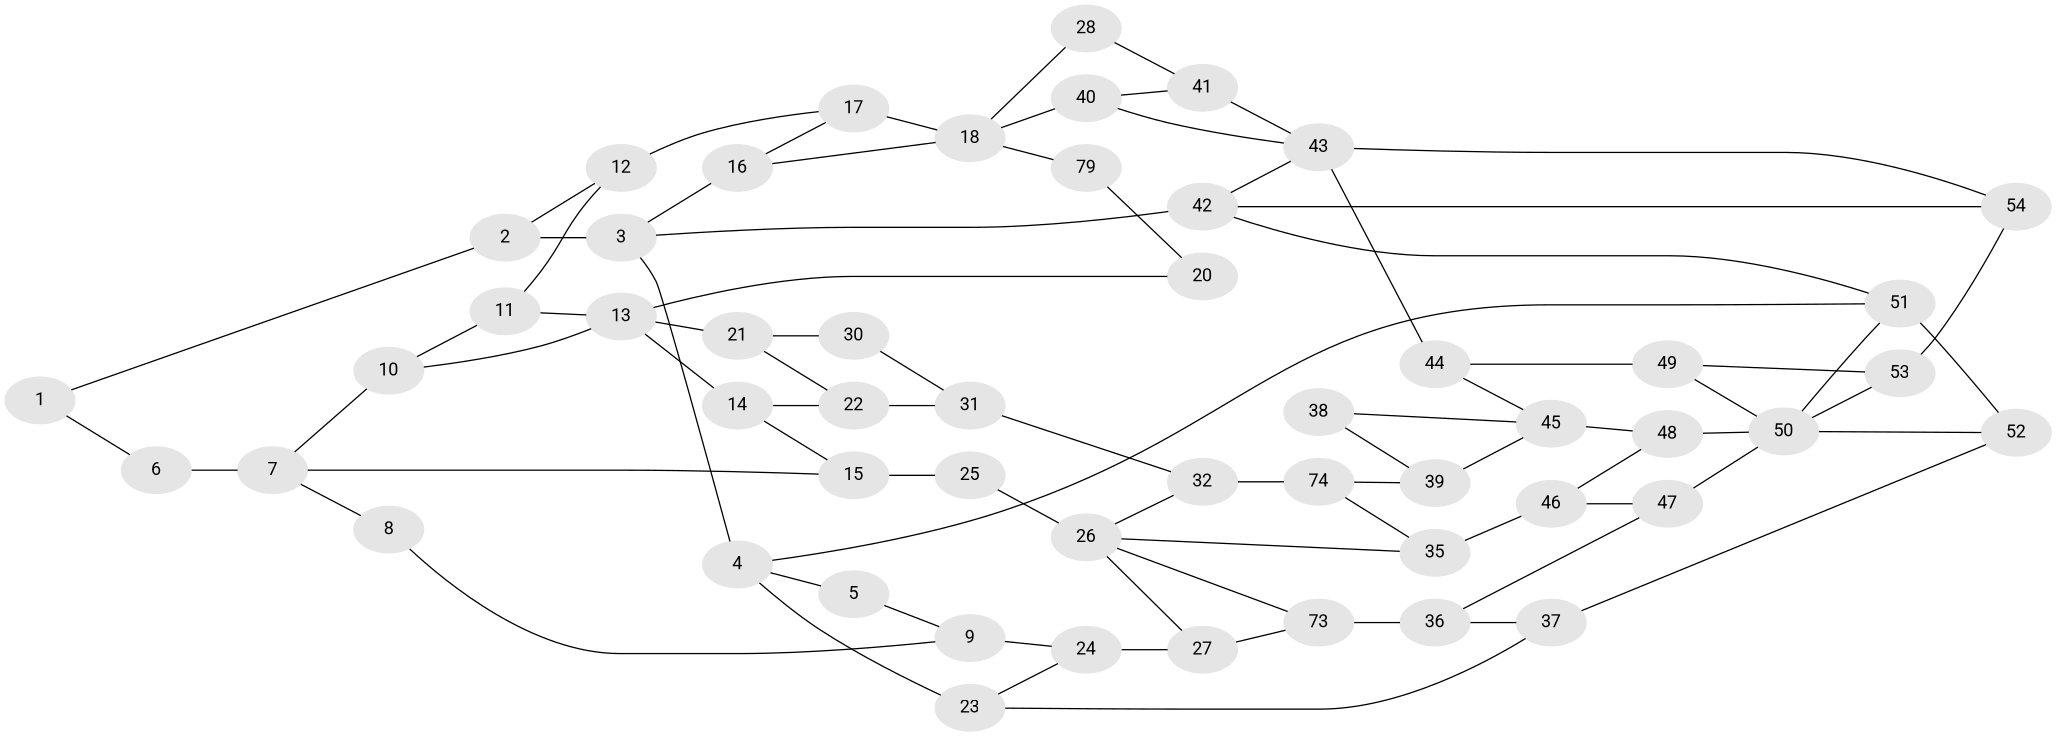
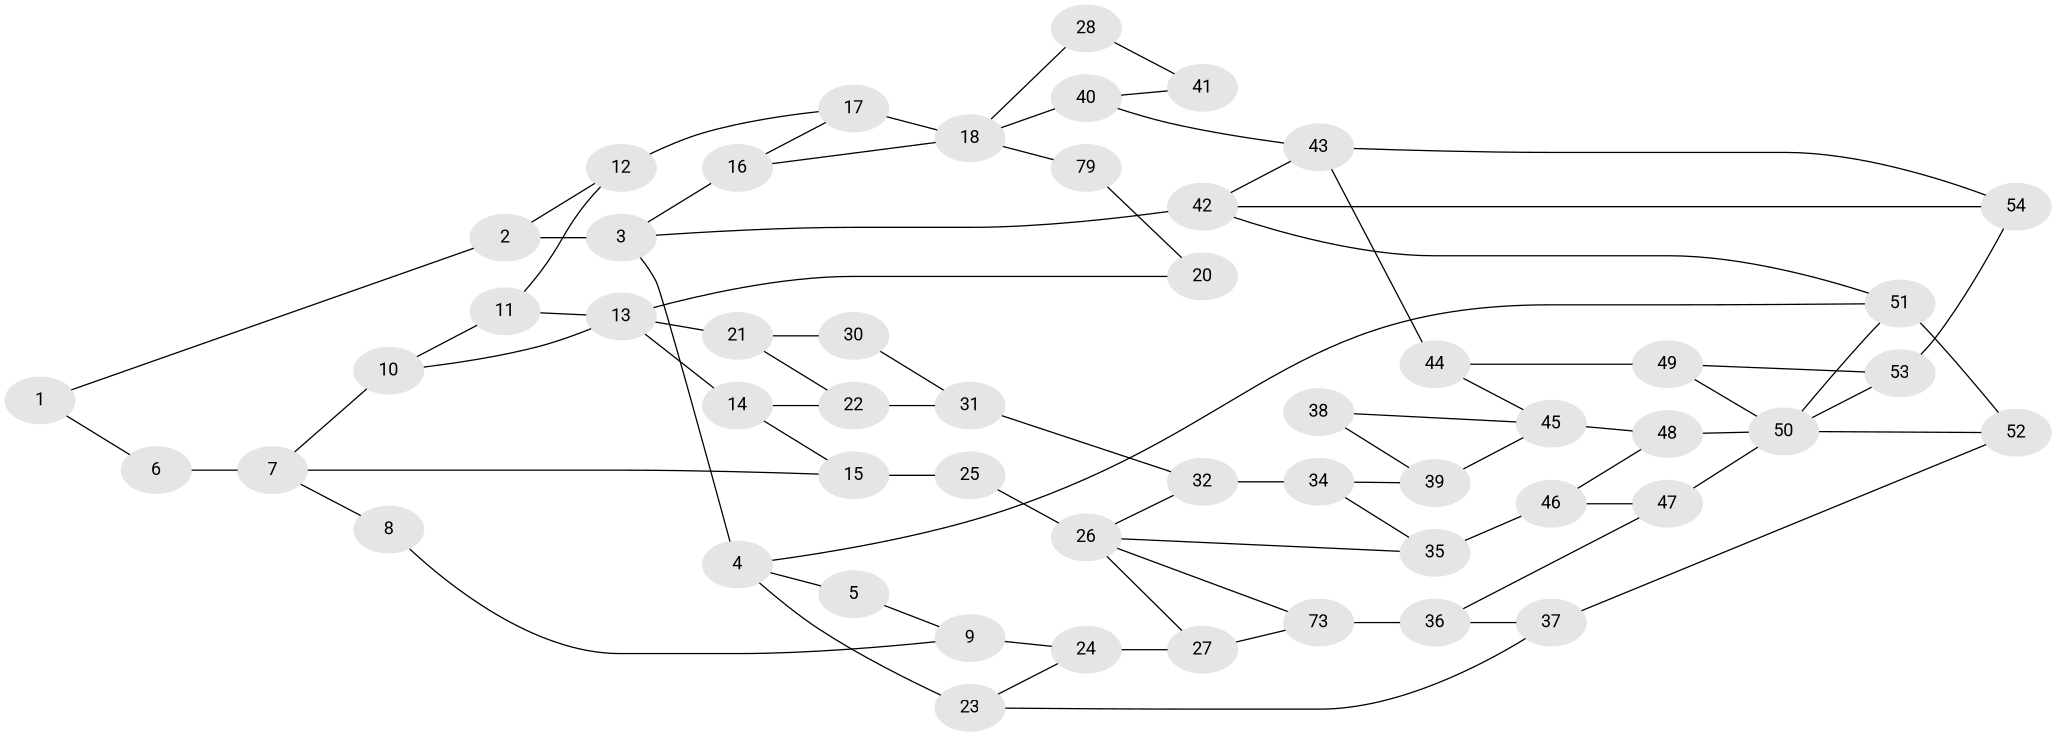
(1261, 118) -> none
(1319, 482) -> (1319, 482)
